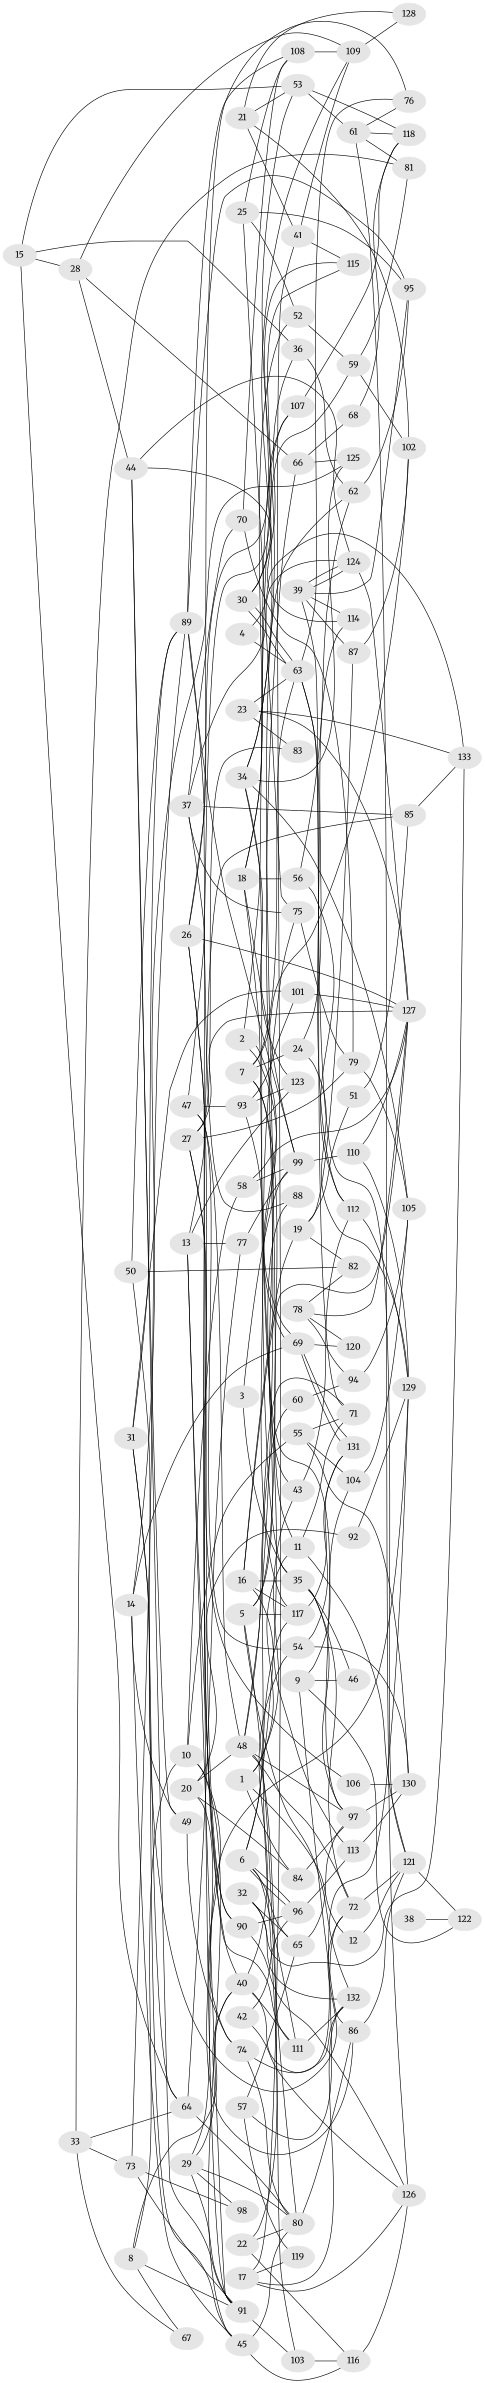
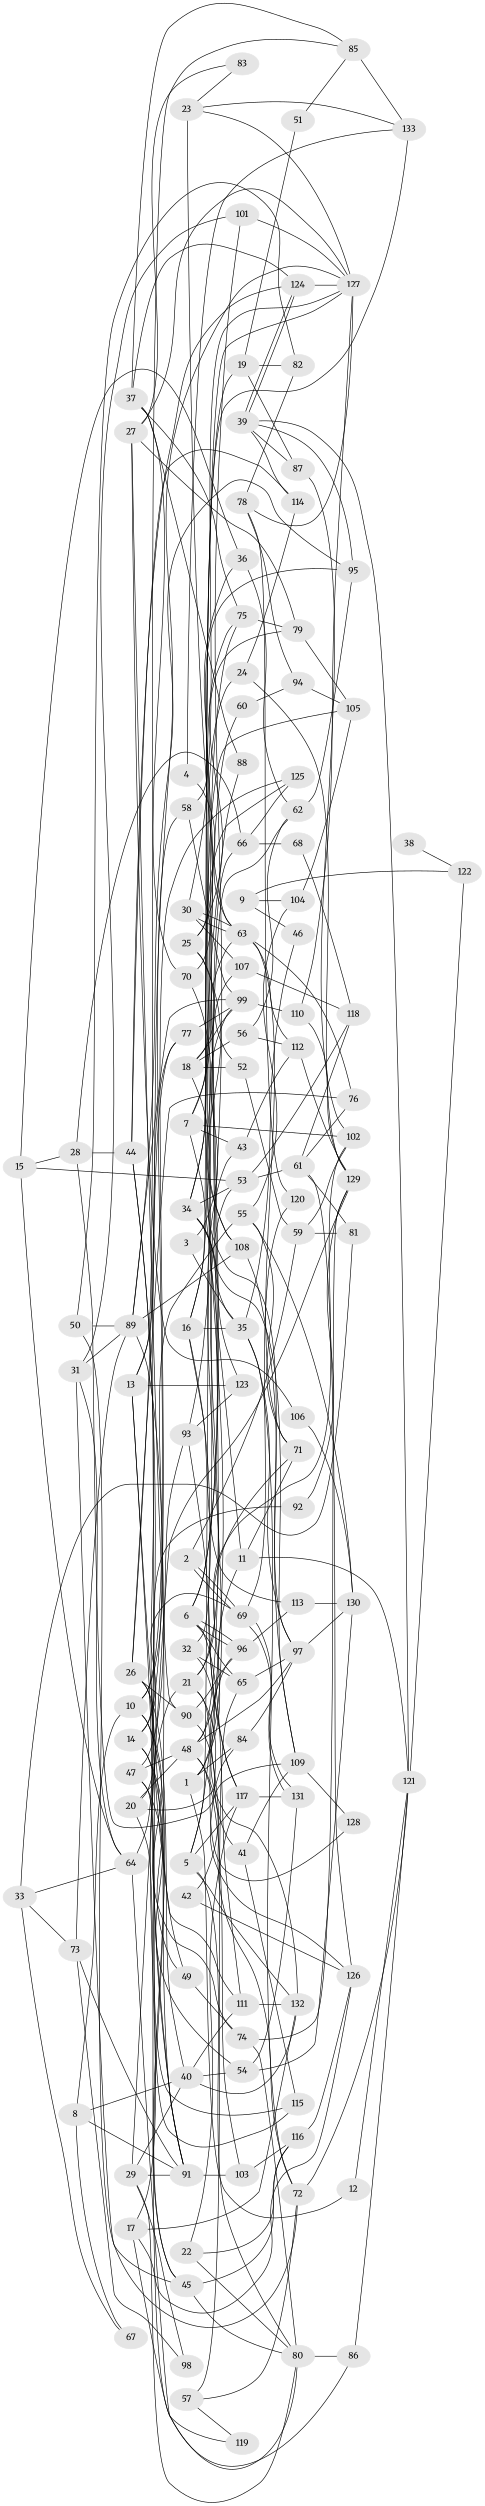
(280, 1360) -> (152, 1954)
(316, 1851) -> none
